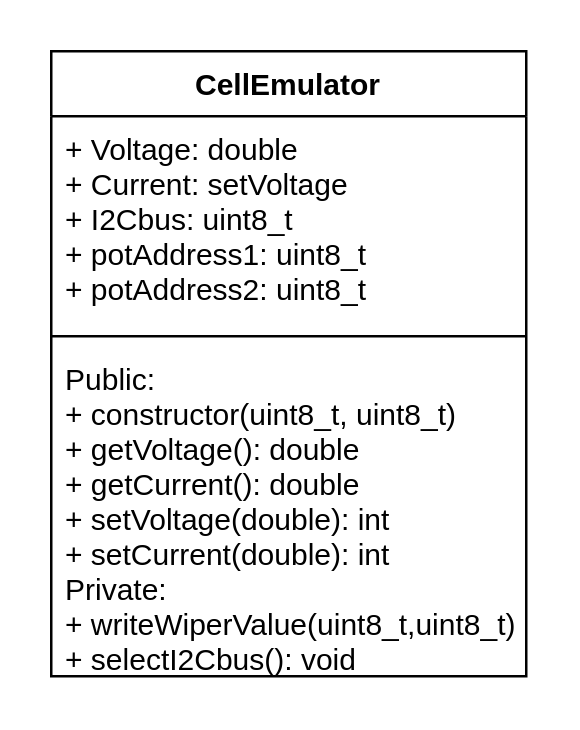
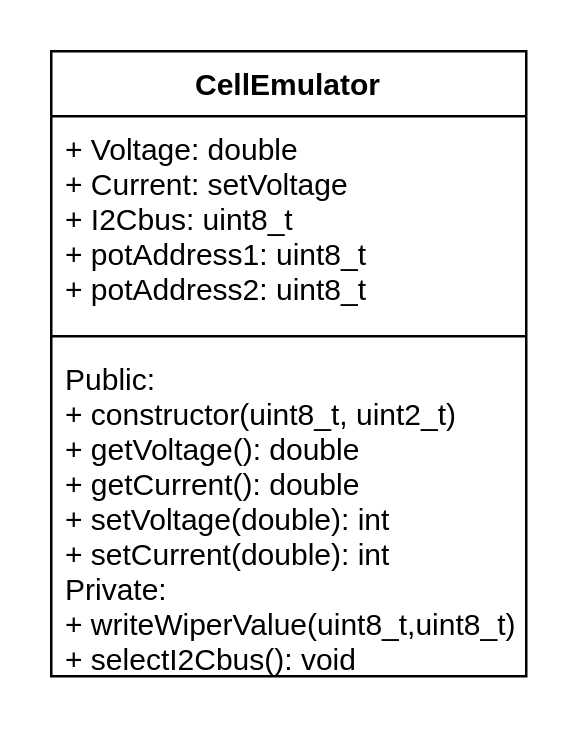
(112, 380) -> (112, 380)
